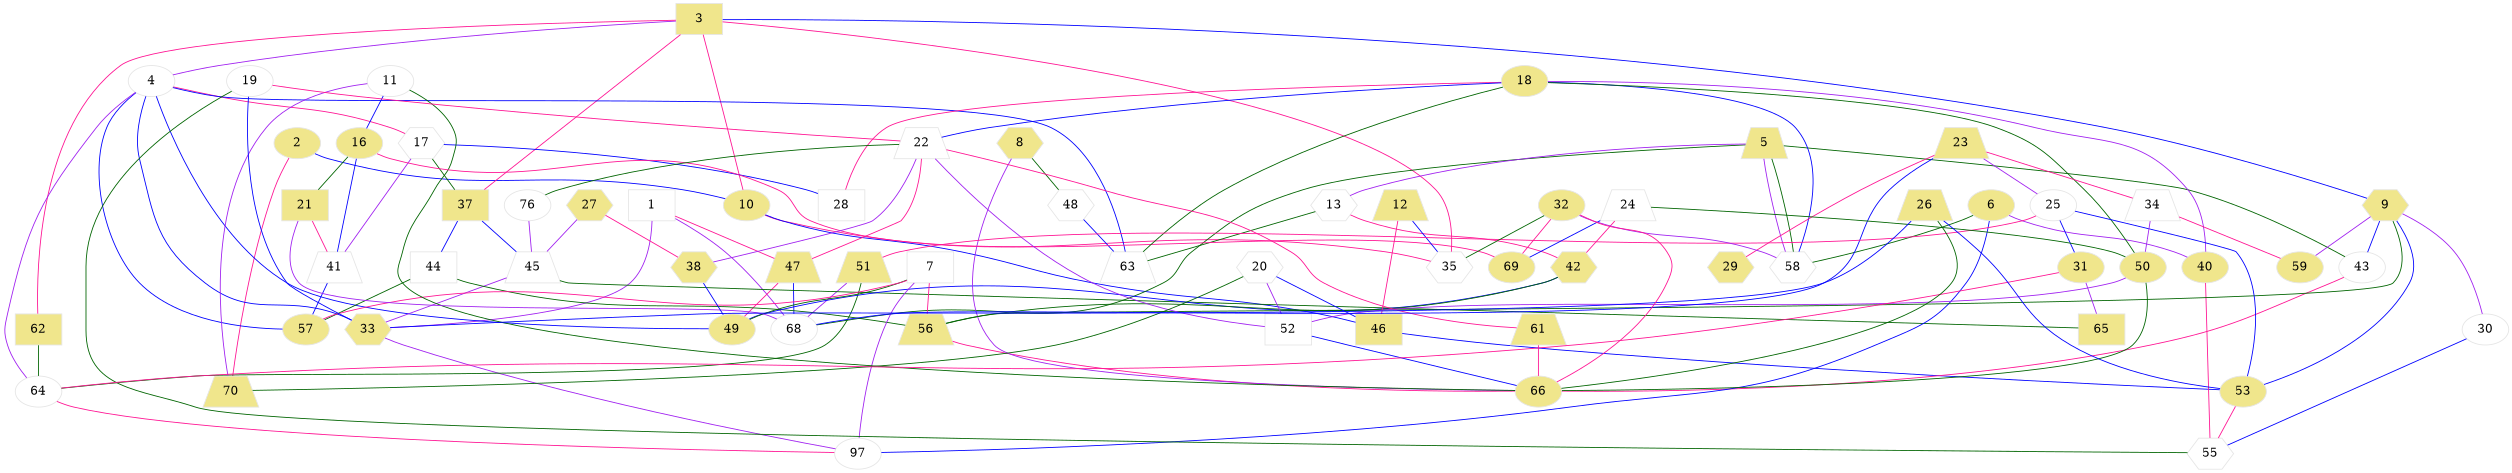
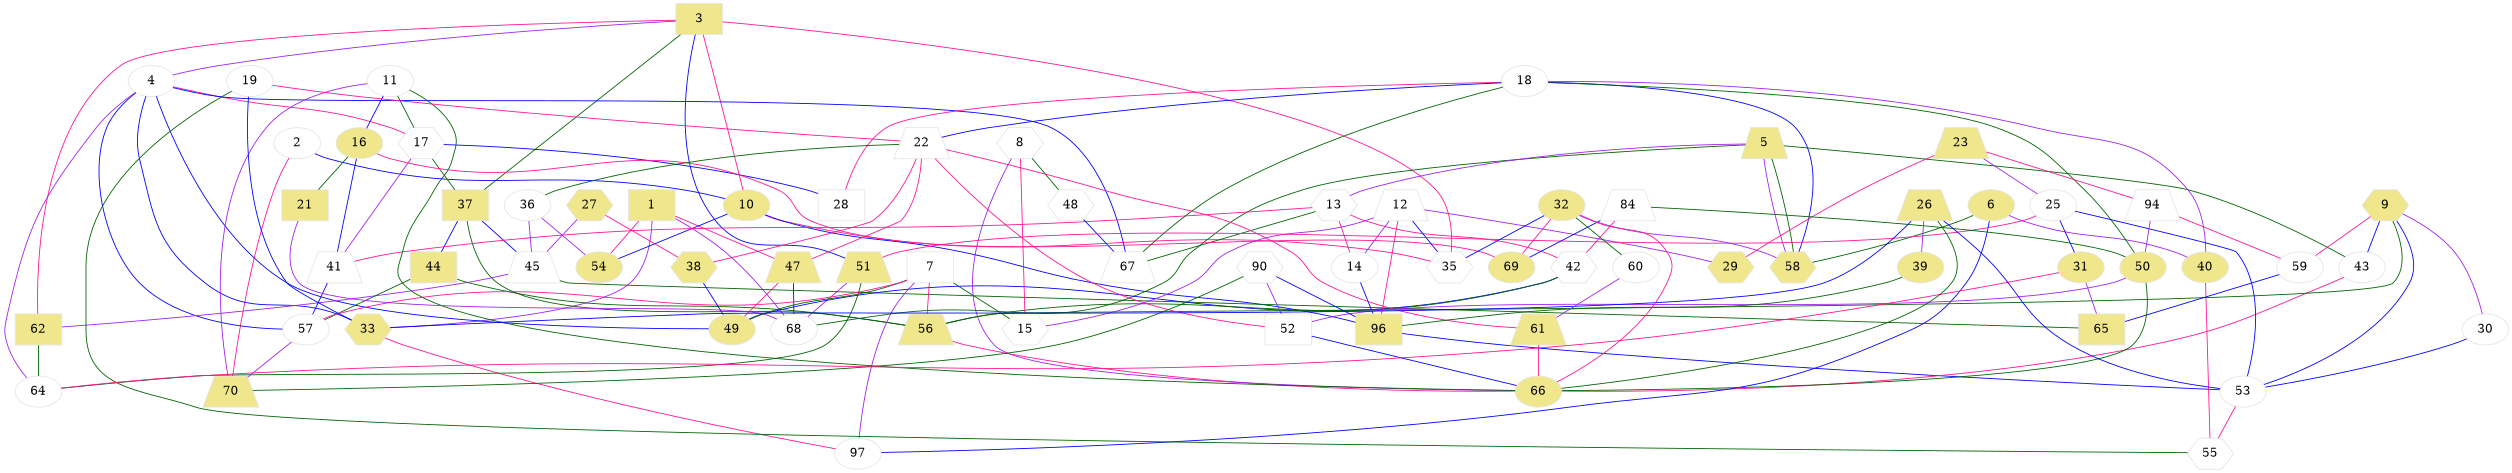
(1552, 55) -> (705, 205)
(1525, 81) -> (1525, 81)
none -> (406, 112)
(582, 112) -> (582, 112)
(297, 143) -> (297, 143)
(1020, 143) -> (1020, 143)
(528, 205) -> (528, 205)
(652, 205) -> (652, 205)
(1400, 205) -> (1400, 205)
(1628, 205) -> (1628, 205)
(2153, 205) -> (2153, 205)
none -> (1561, 232)
(1511, 234) -> (1511, 234)
(320, 236) -> (785, 228)
(819, 236) -> (819, 236)
(2343, 236) -> (2343, 236)
(434, 267) -> (434, 267)
none -> (599, 267)
(1128, 267) -> (1128, 267)
(1260, 267) -> (1260, 267)
none -> (1355, 267)
(1574, 267) -> (1574, 267)
none -> (1636, 267)
(1793, 267) -> (1793, 267)
none -> (1921, 267)
(2300, 267) -> (2300, 267)
(1074, 273) -> (1074, 273)
(446, 300) -> (252, 310)
none -> (2183, 304)
none -> (664, 311)
(1406, 313) -> none
(306, 329) -> (306, 329)
none -> (1025, 329)
(1379, 329) -> (1379, 329)
none -> (270, 360)
(2243, 392) -> (2243, 392)
(2347, 392) -> (2367, 367)
(608, 401) -> (608, 401)
(444, 441) -> none
